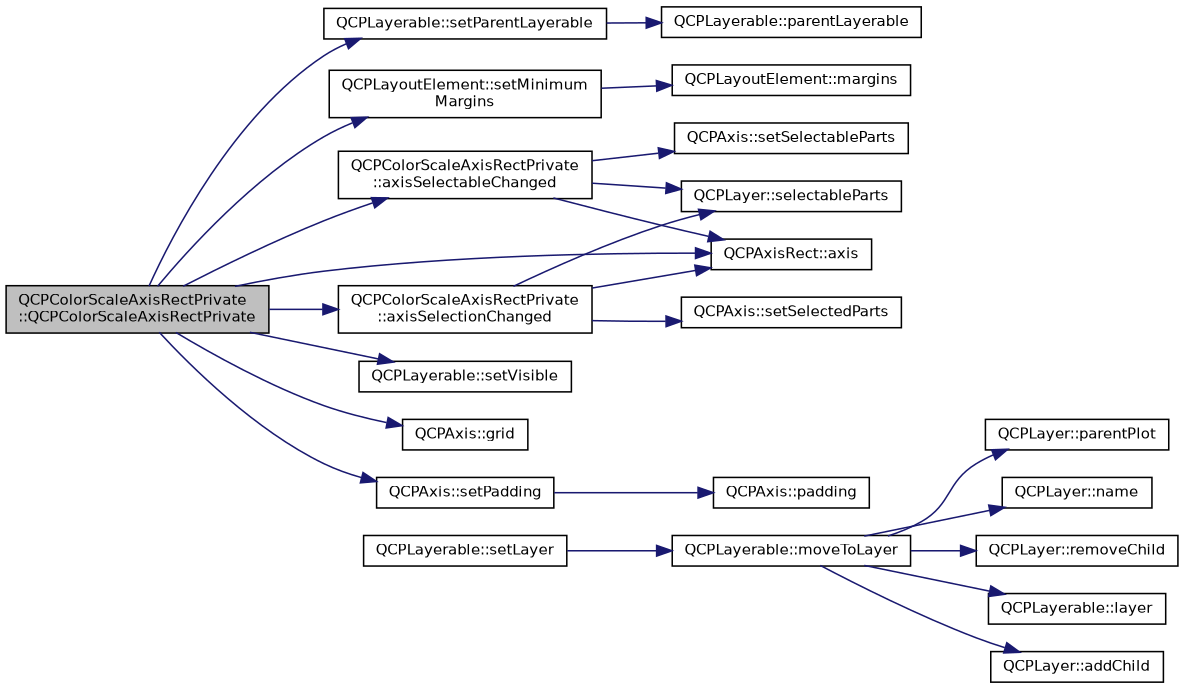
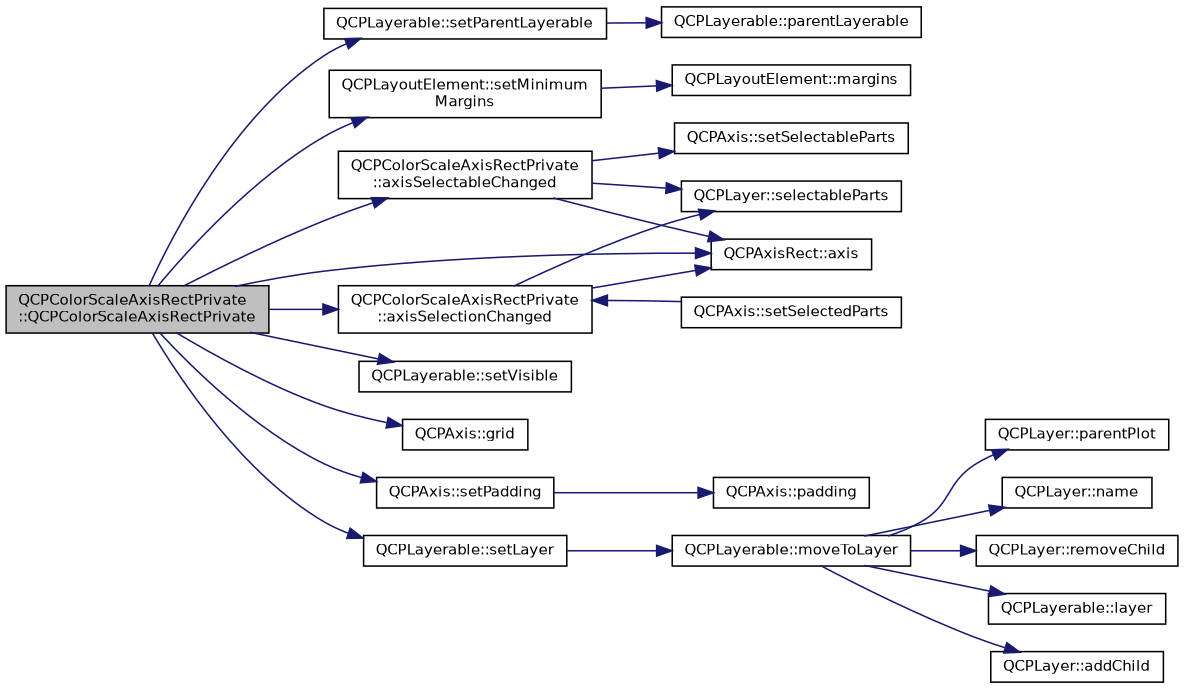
(629, 321) -> (644, 301)
none -> (236, 448)
